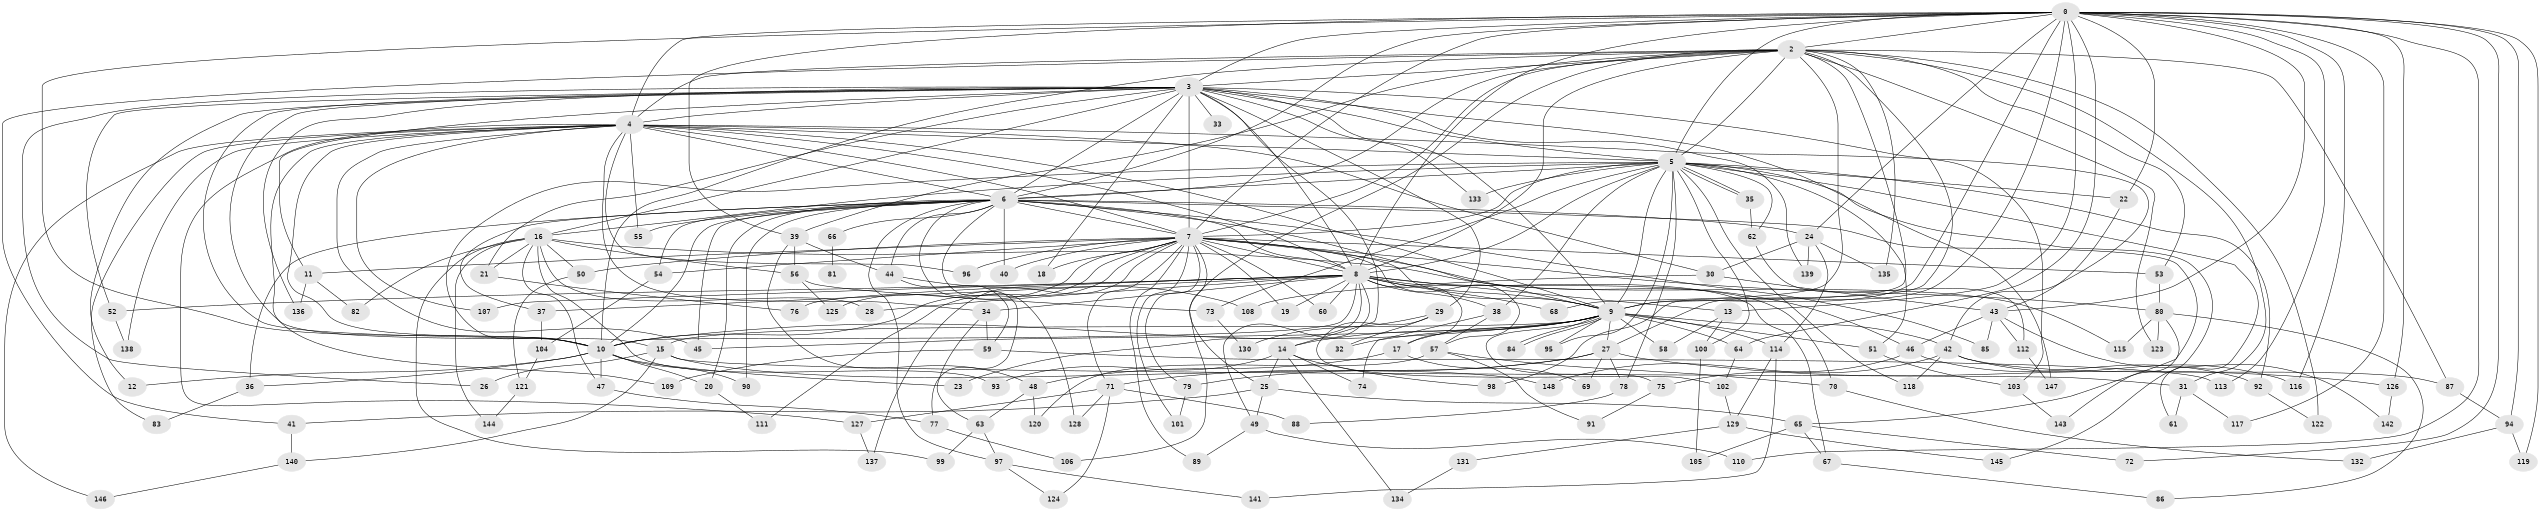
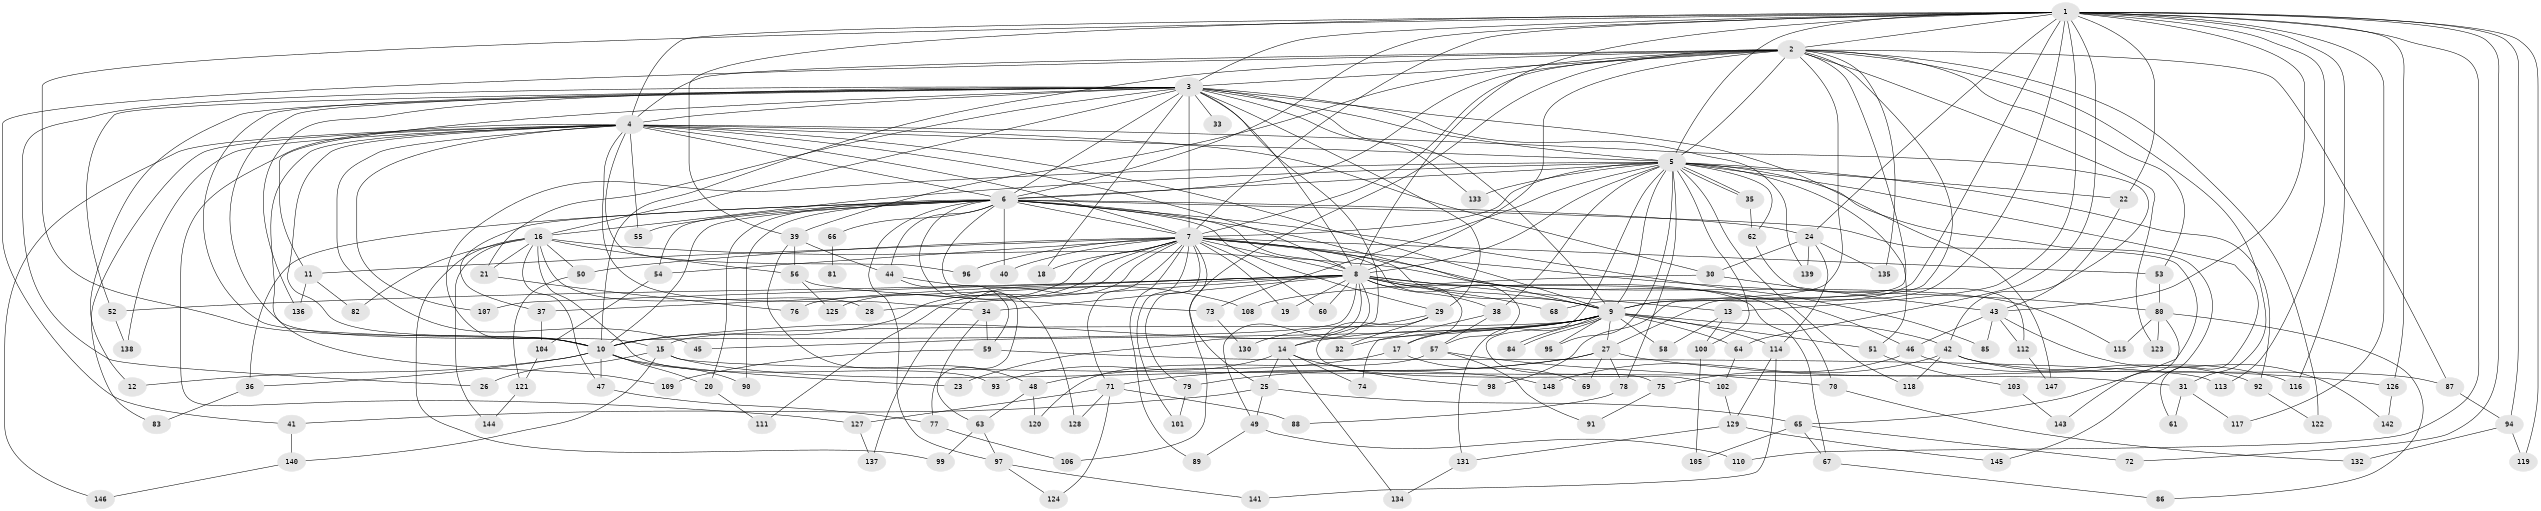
(2066, 12) -> (2066, 12)
(1712, 125) -> none
(720, 227) -> (1208, 228)
none -> (1581, 313)
